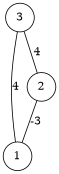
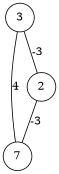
(37, 52) -> (37, 52)
(18, 156) -> (18, 156)
